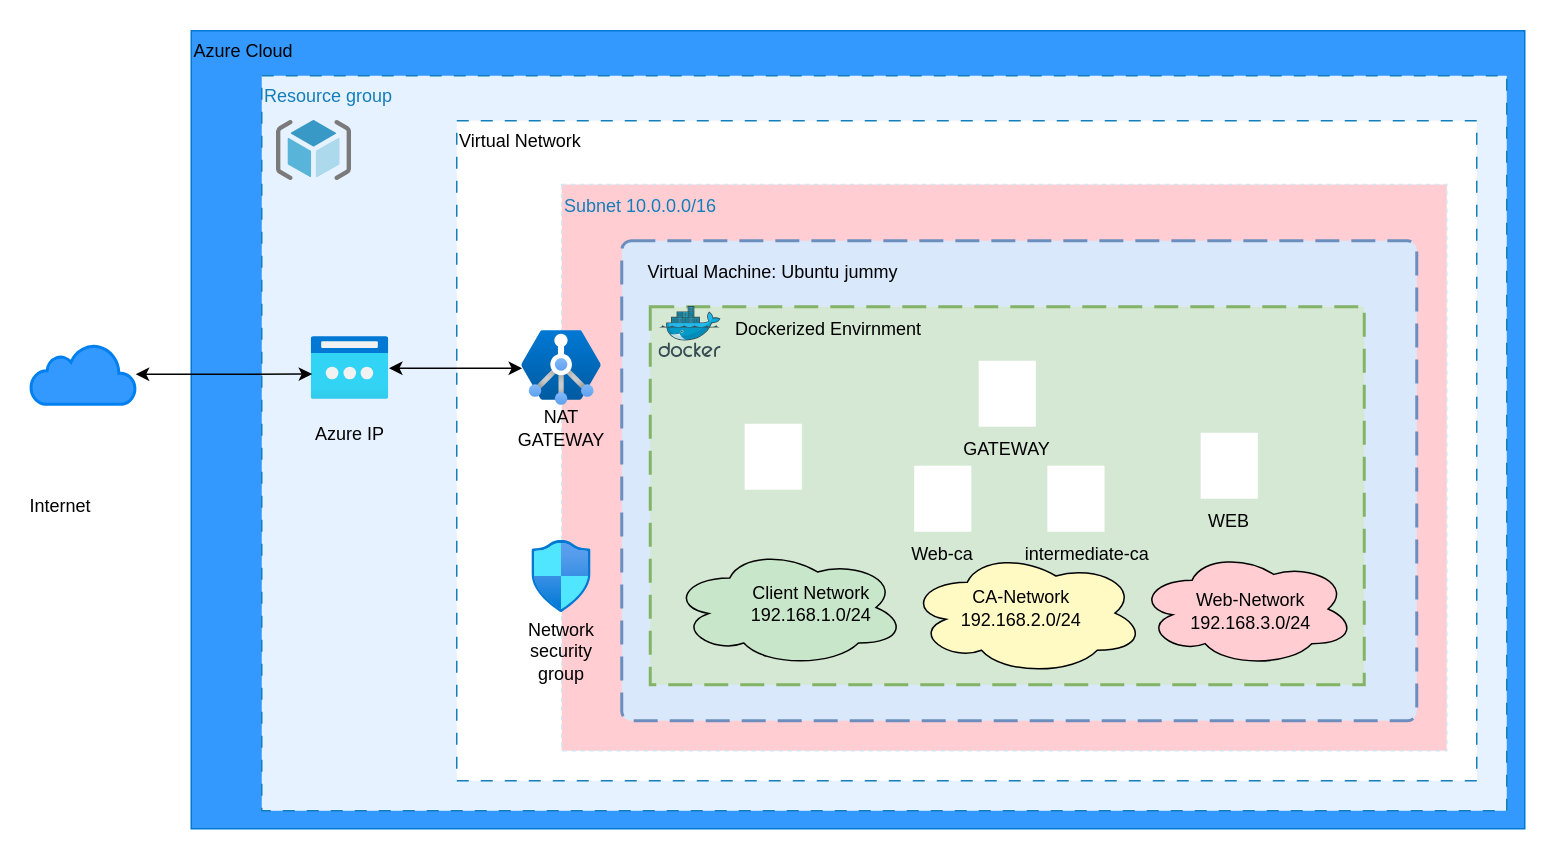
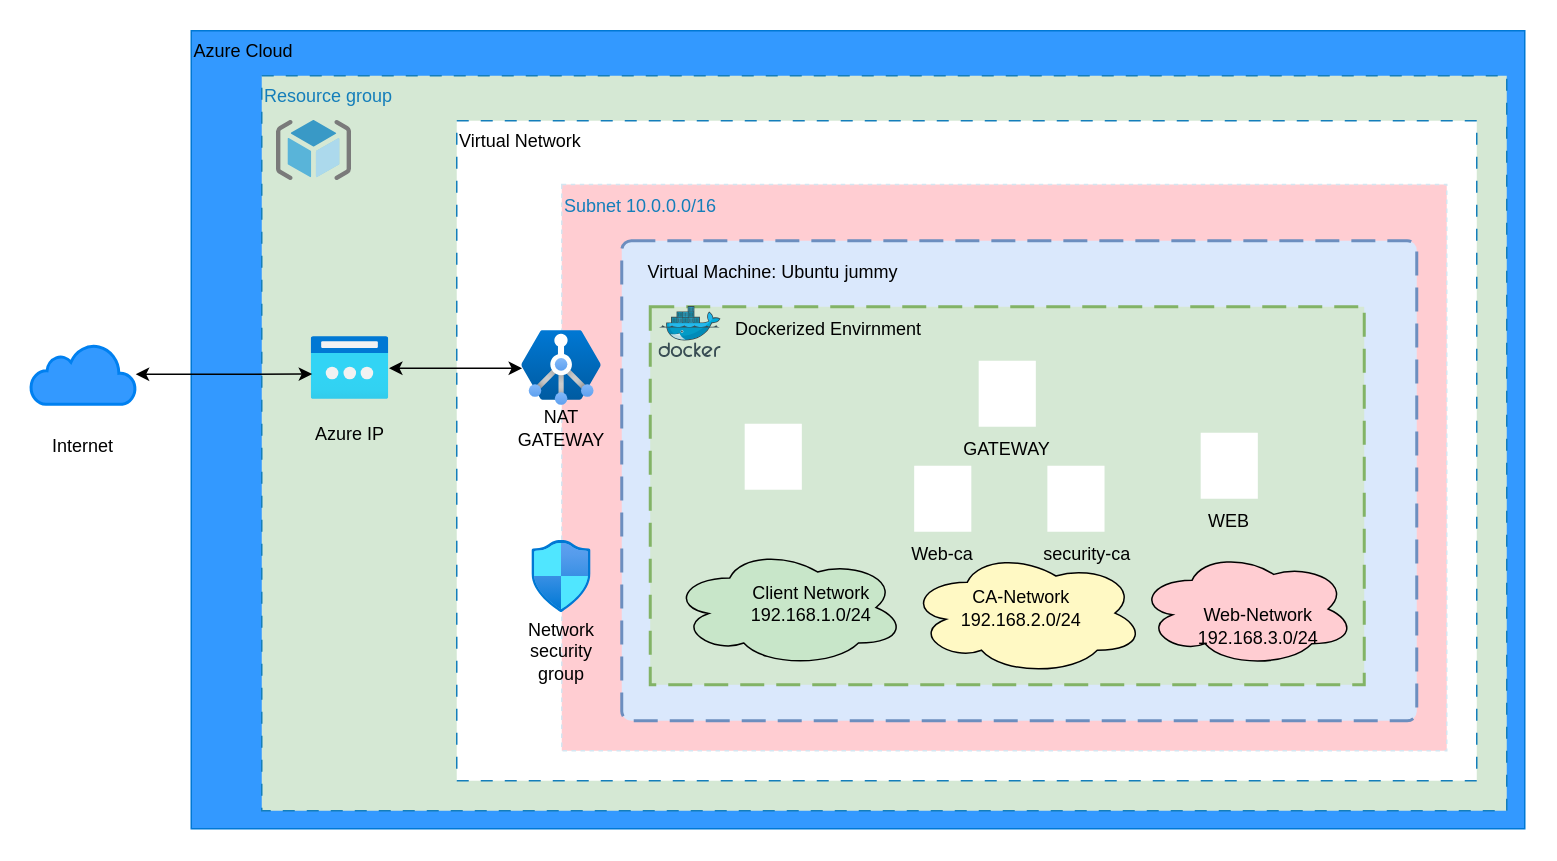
(333, 97) -> (333, 97)
(61, 506) -> (83, 446)
(1088, 554) -> (1088, 554)
(1251, 612) -> (1258, 627)
